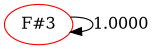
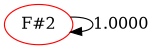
(39, 25) -> (39, 25)
